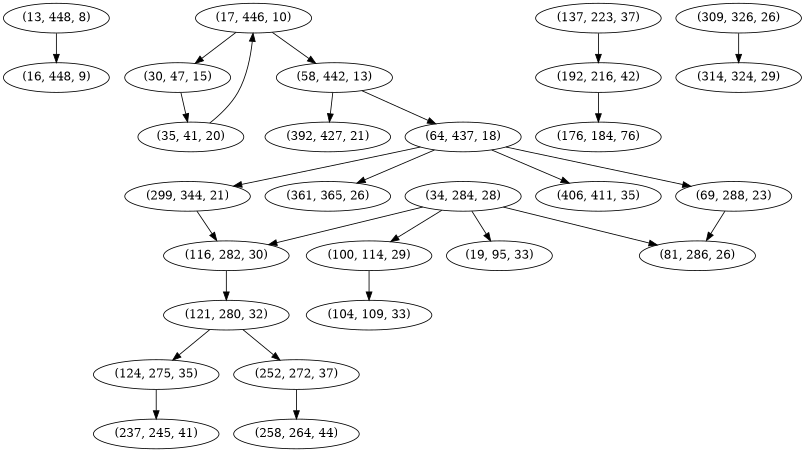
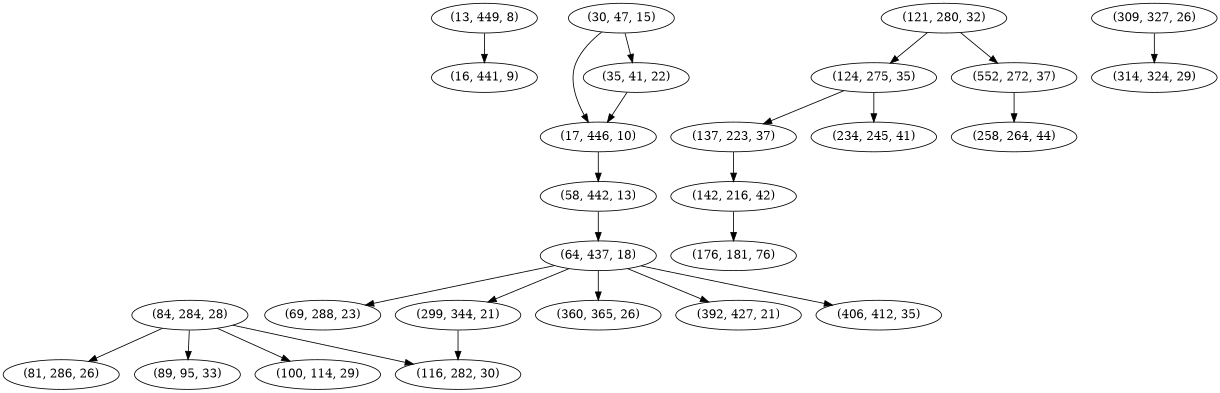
(56, 18) -> (484, 18)
(739, 18) -> (1154, 18)
(219, 45) -> (574, 70)
(56, 78) -> (484, 78)
(598, 78) -> (734, 196)
(332, 103) -> (664, 284)
none -> (807, 106)
(191, 137) -> (636, 78)
(598, 137) -> (734, 256)
(328, 196) -> (598, 315)
(463, 196) -> (190, 315)
(598, 196) -> (879, 315)
(718, 222) -> none
(499, 256) -> (187, 375)
(226, 281) -> none
(369, 315) -> none
(296, 375) -> (1014, 78)
(156, 434) -> (874, 137)
